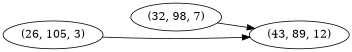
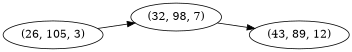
(172, 39) -> (113, 26)
